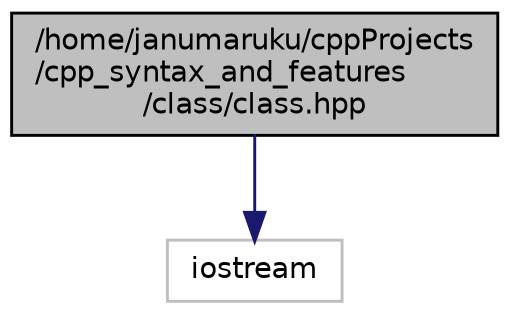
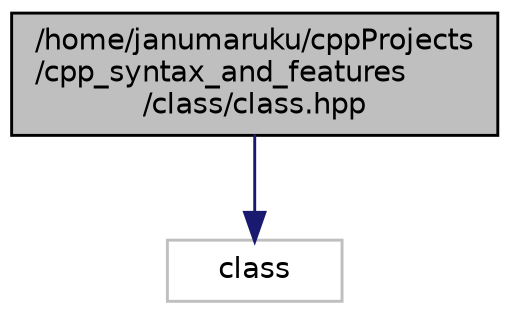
(255, 271) -> (255, 271)
